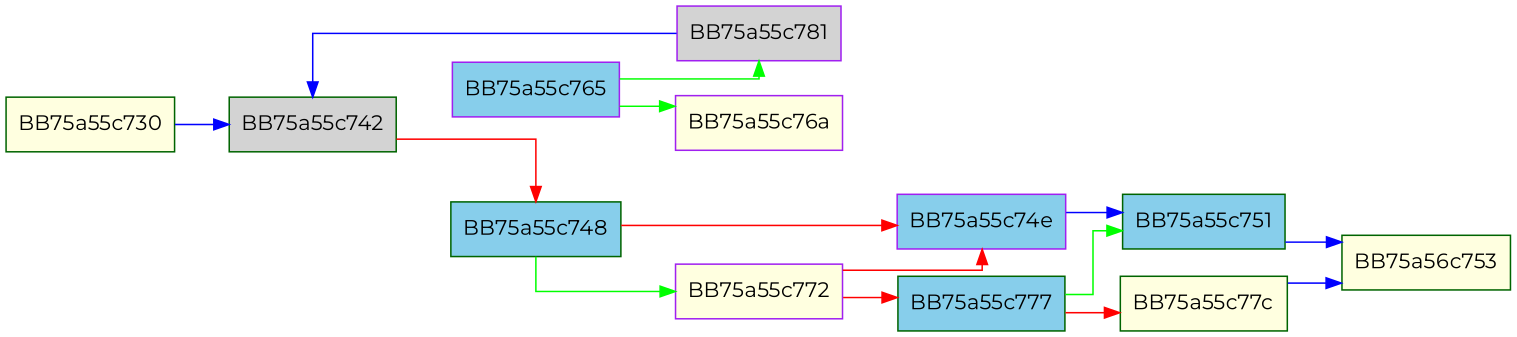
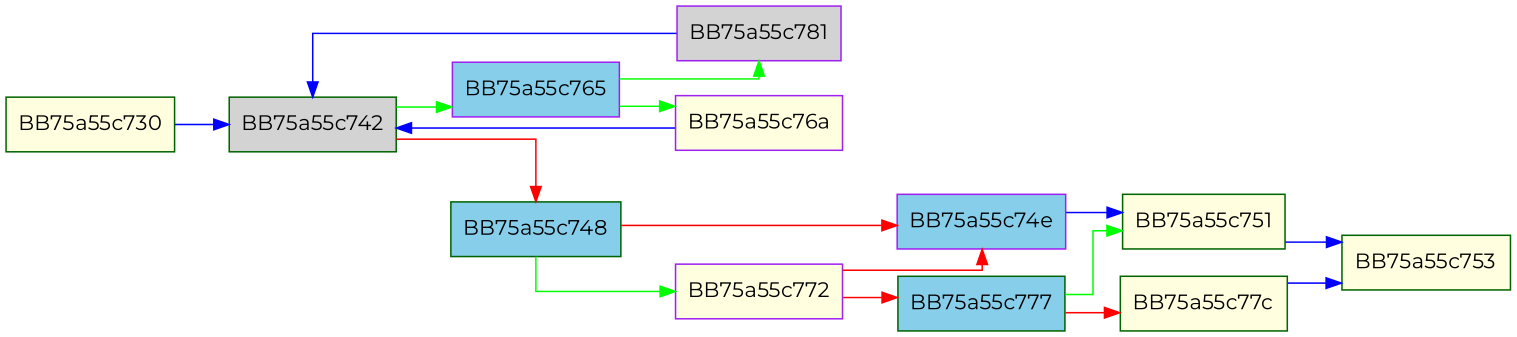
none -> (416, 107)
none -> (543, 128)
(1204, 222) -> (1204, 222)
(1426, 263) -> (1426, 263)
